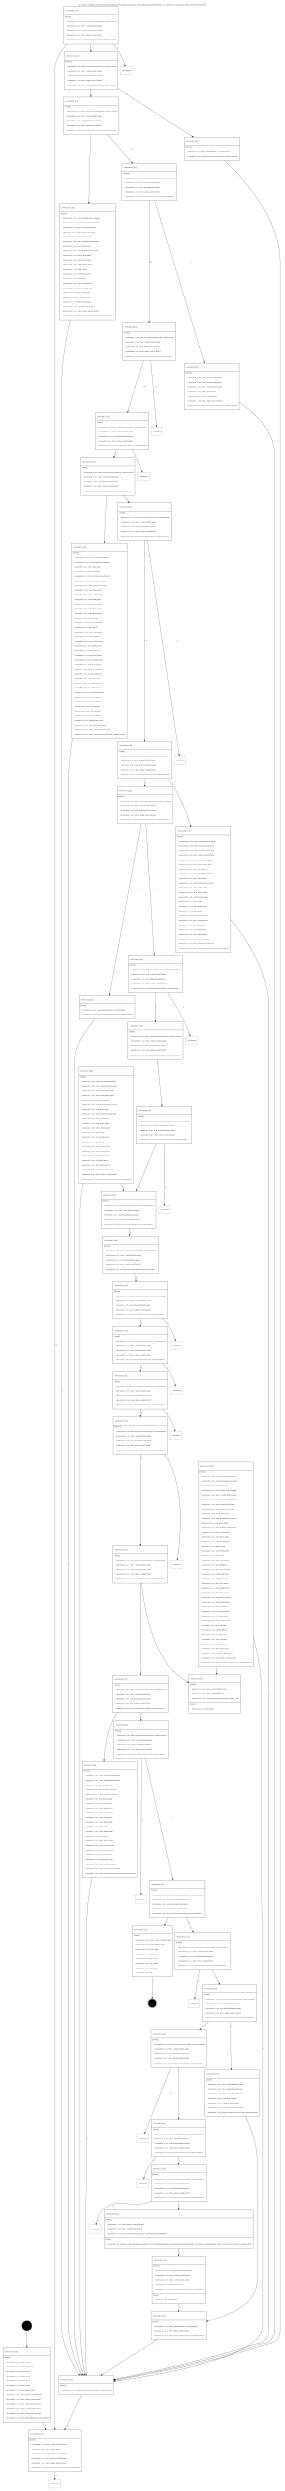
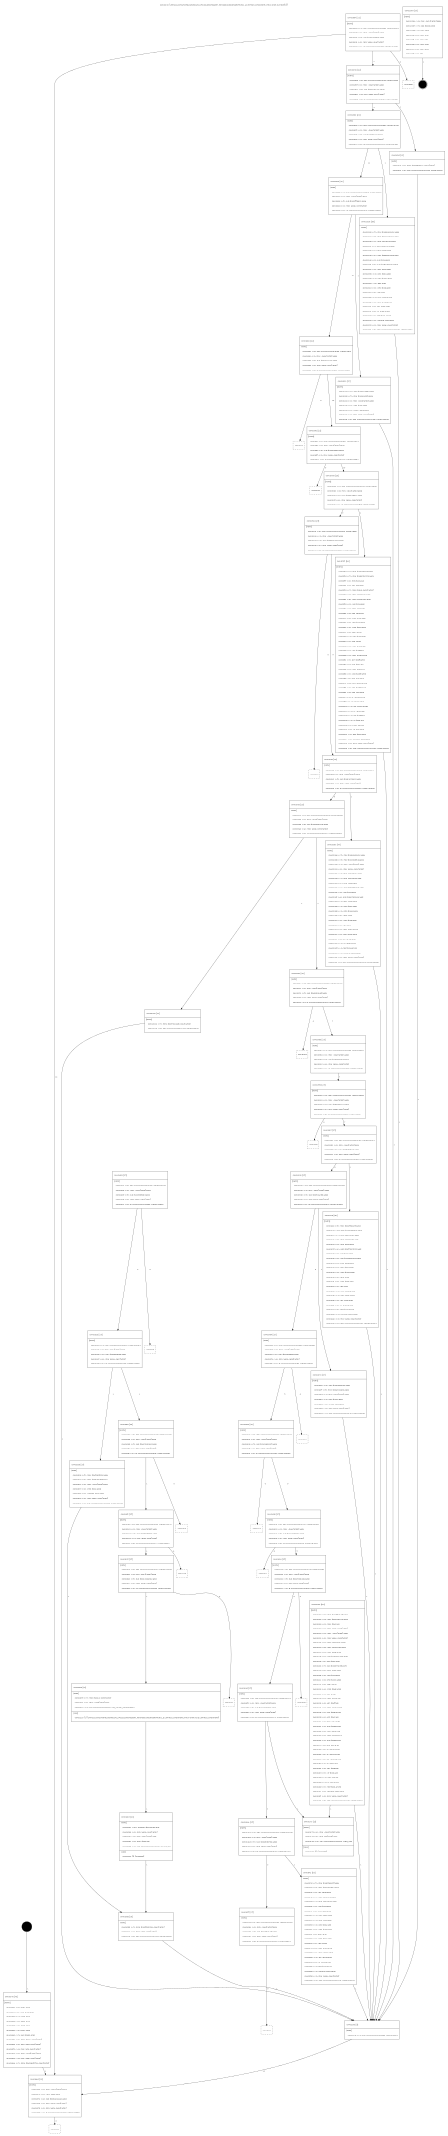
(122, 1186) -> (349, 1187)
none -> (339, 1394)
(177, 1899) -> none
